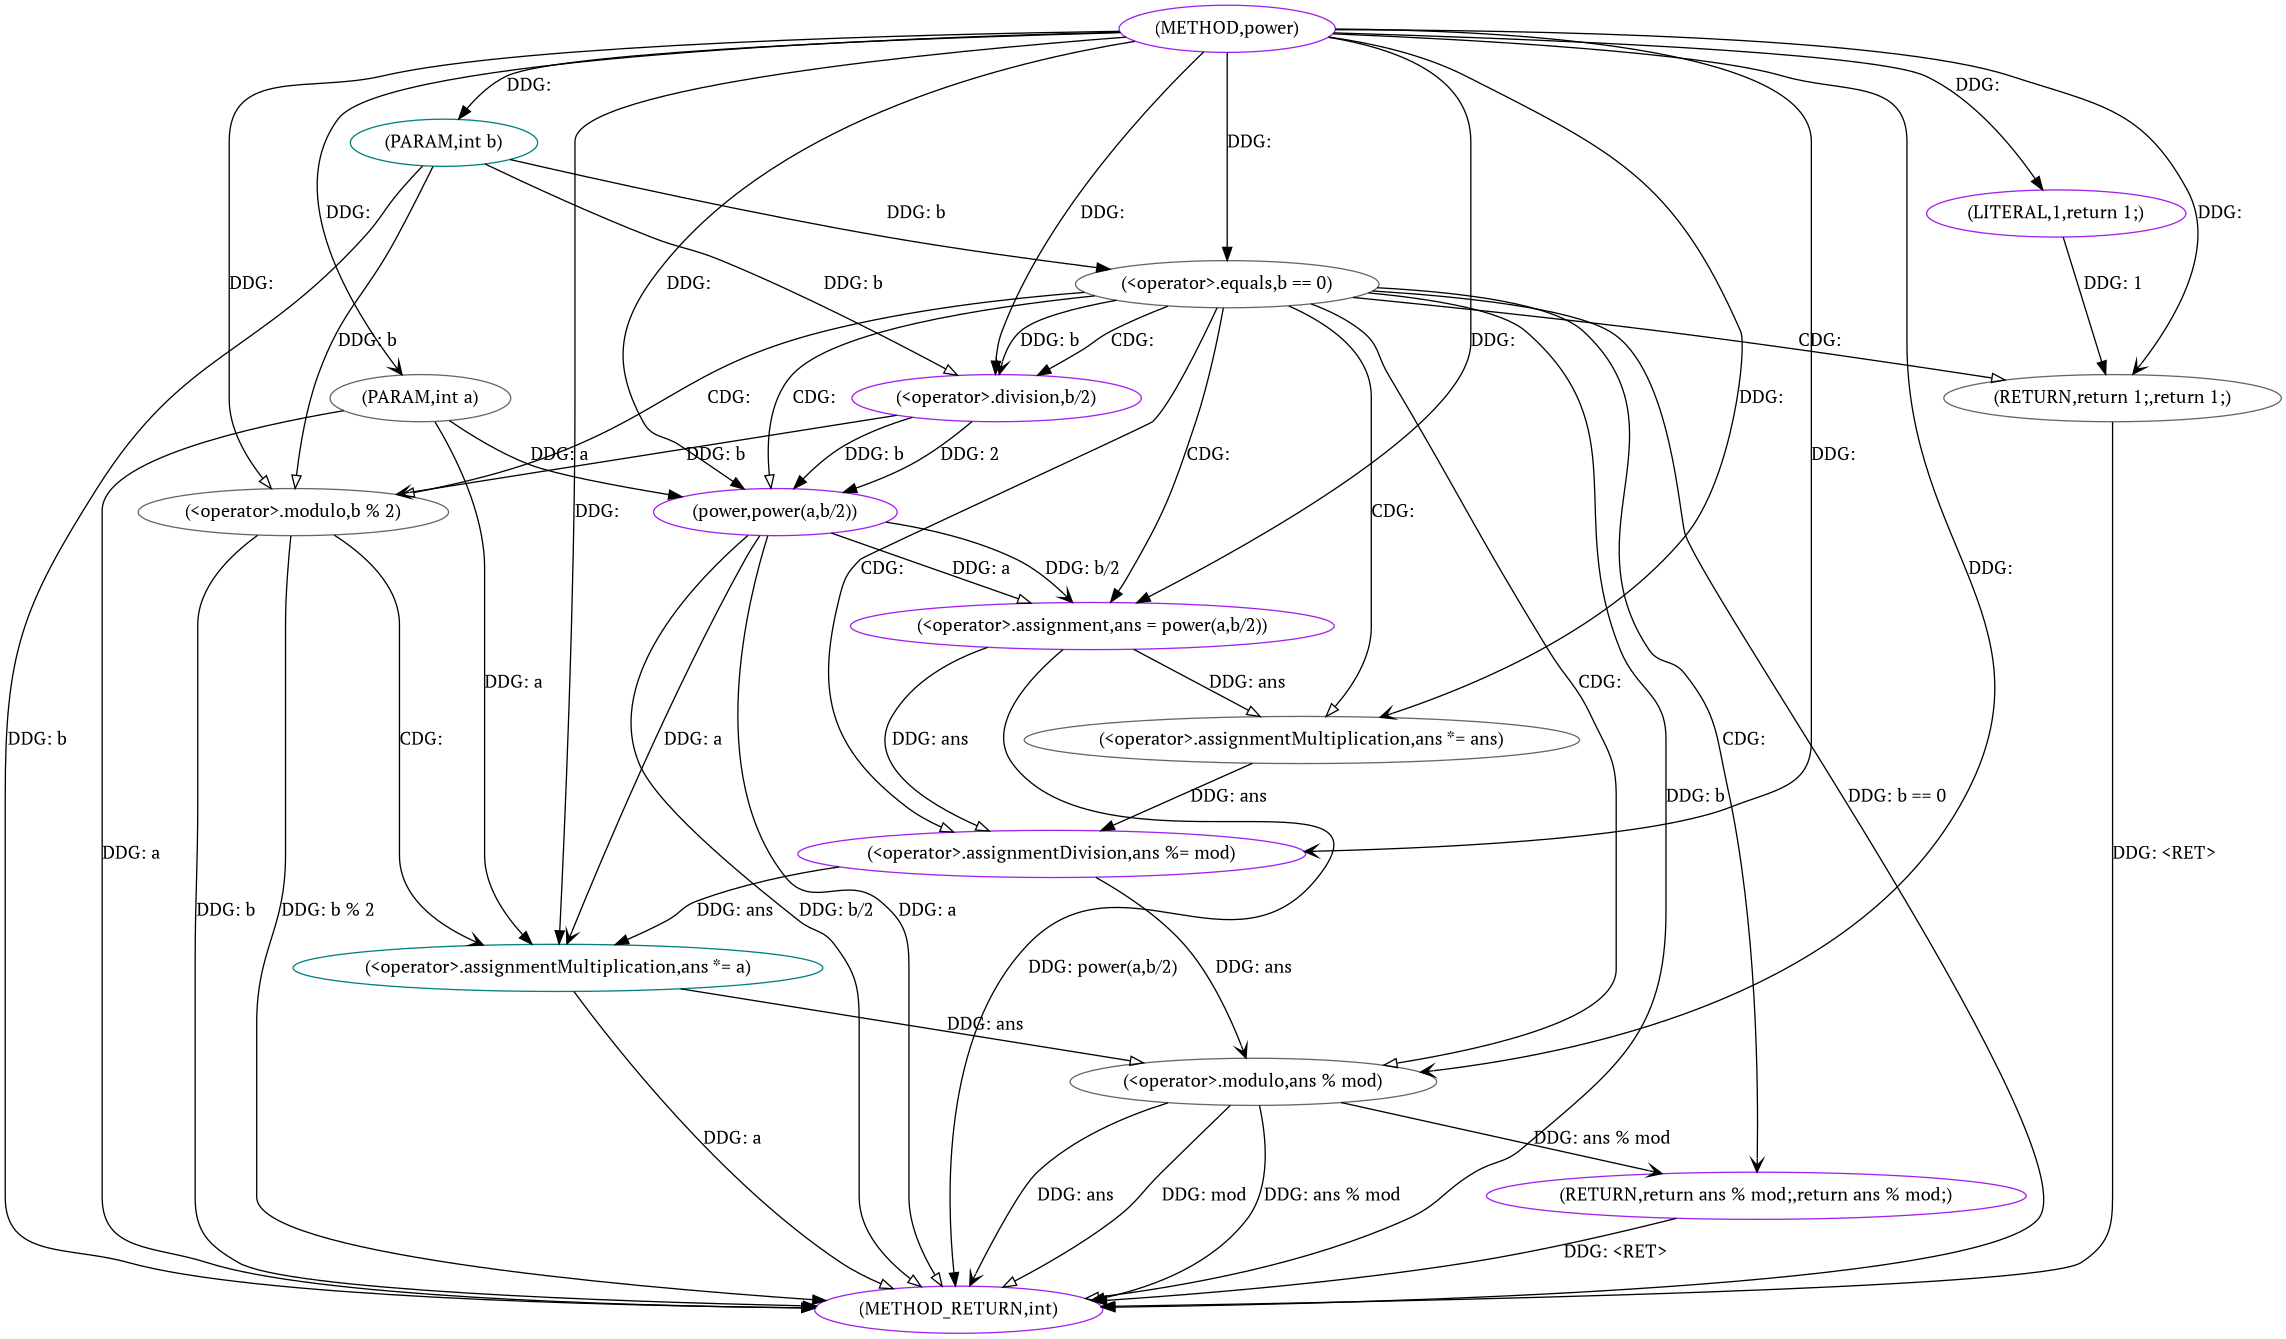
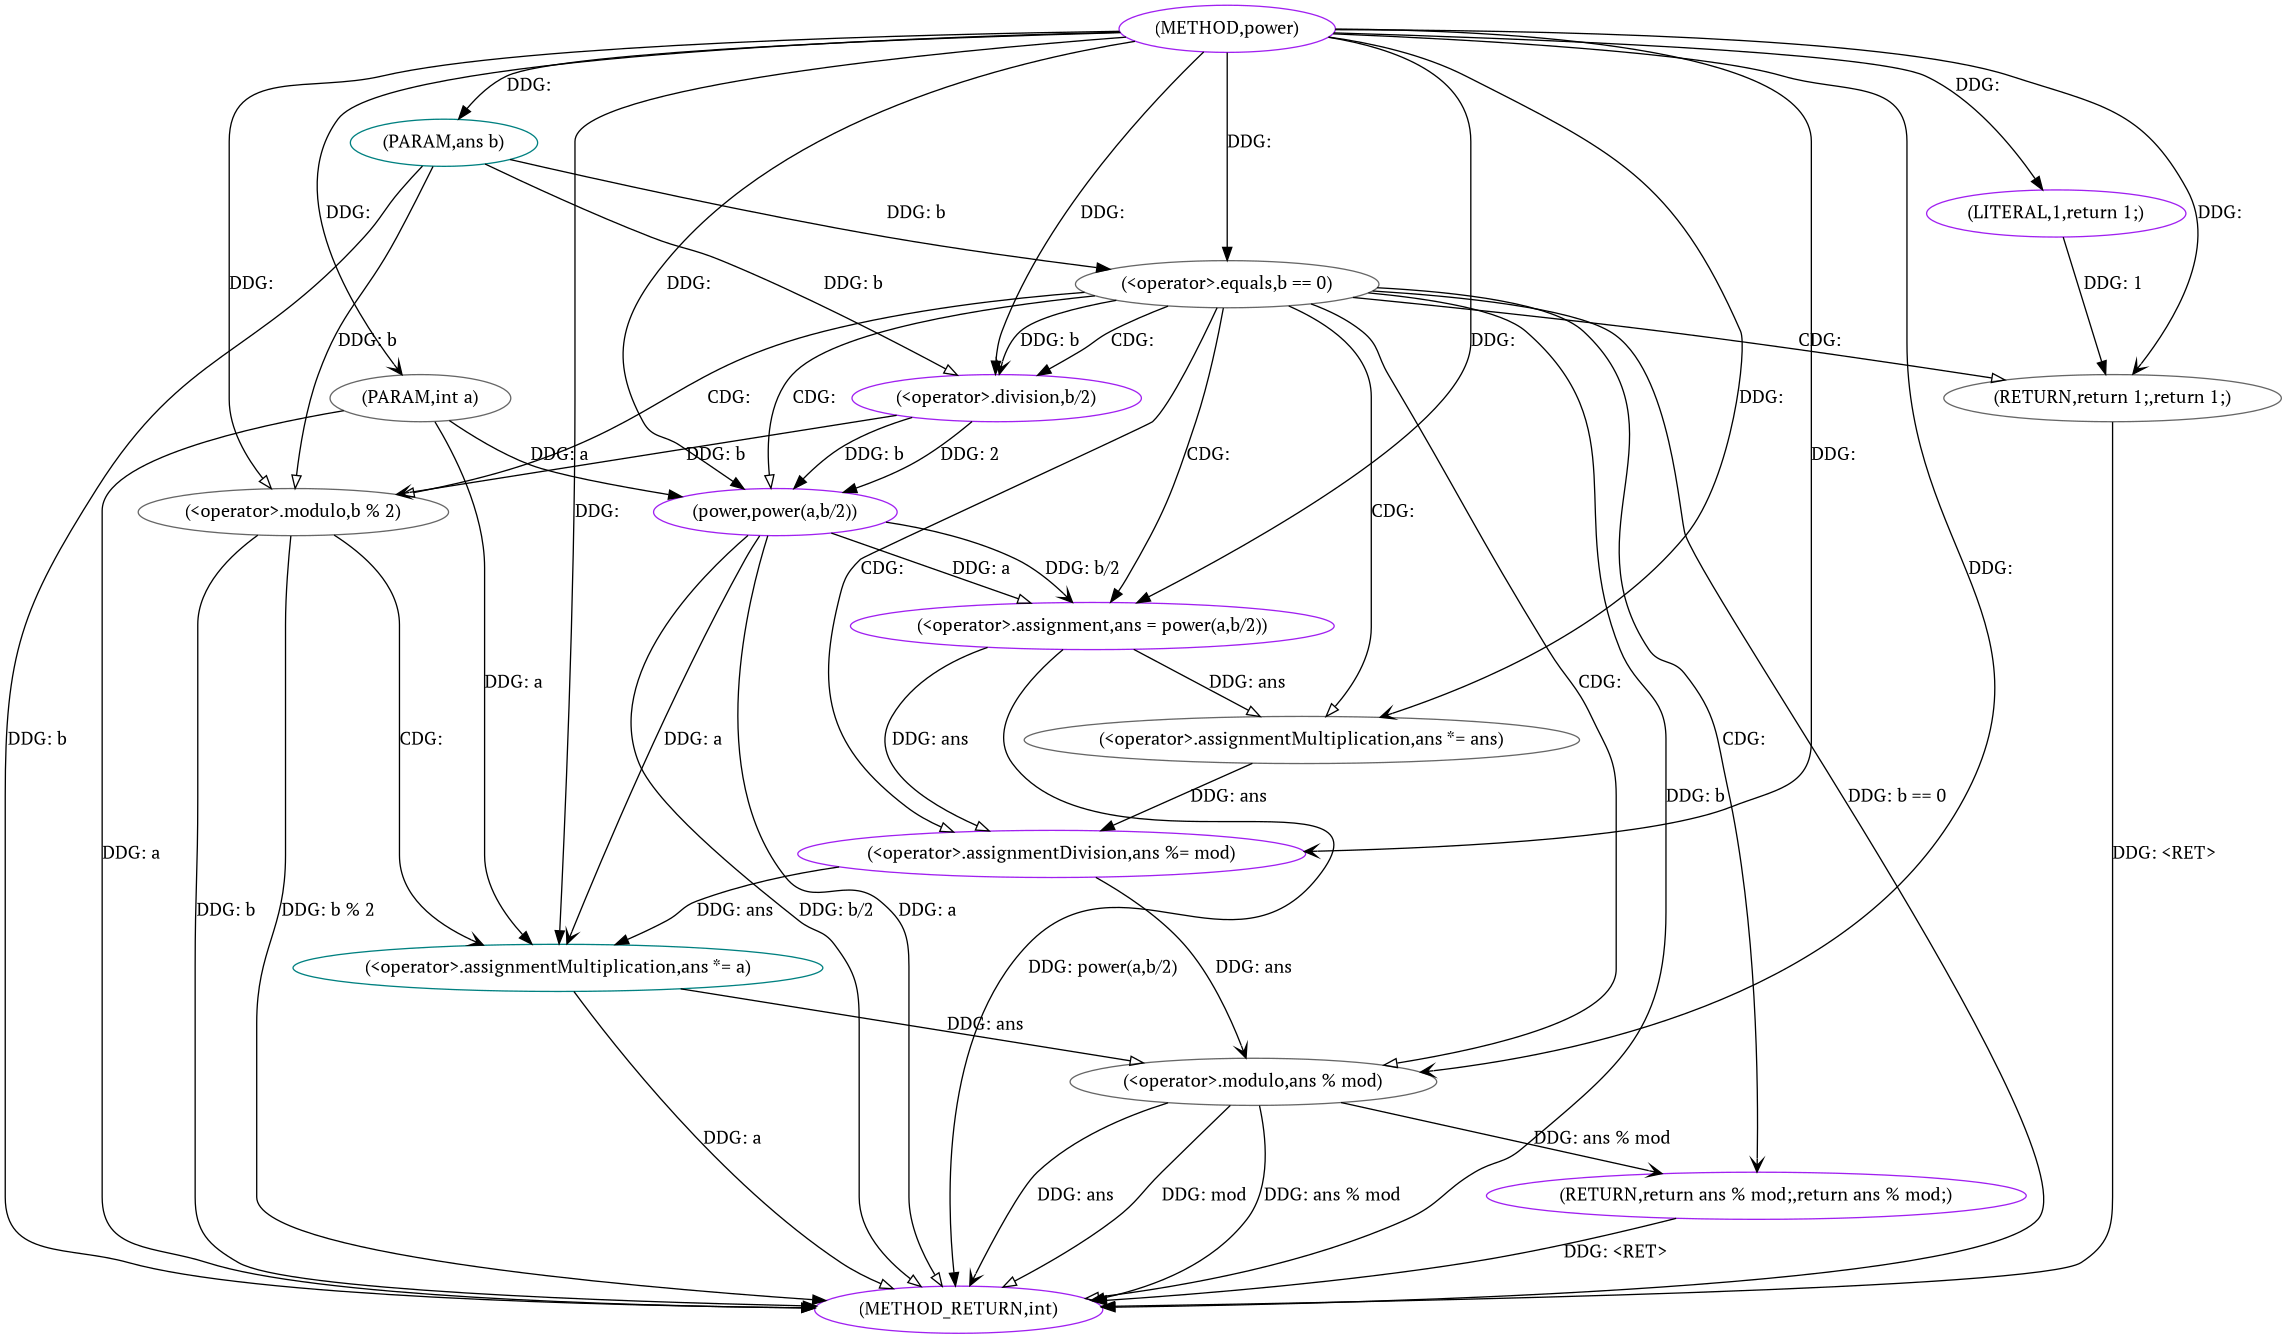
(444, 143) -> (444, 143)
